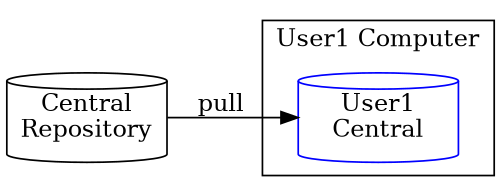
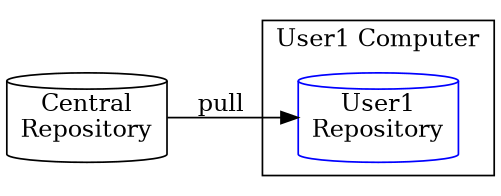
(378, 118) -> (378, 118)
